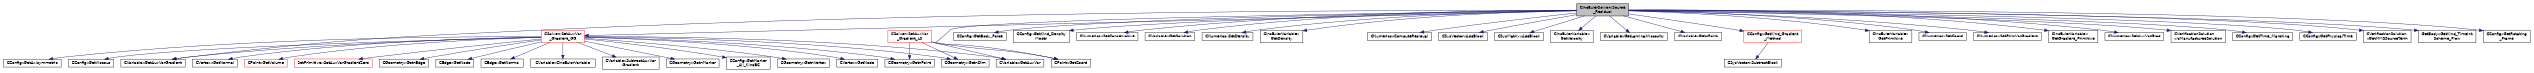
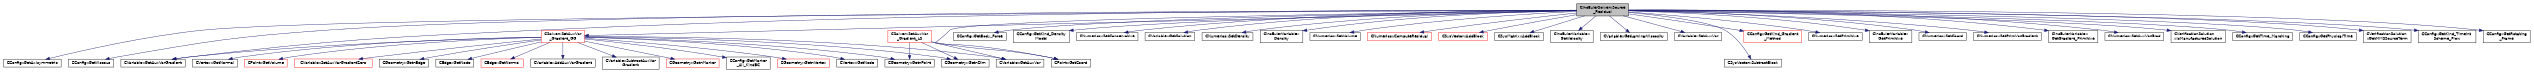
(1282, 36) -> (1282, 36)
none -> (1335, 36)
(1399, 36) -> (1399, 36)
(1463, 36) -> (1463, 36)
(1698, 36) -> (1698, 36)
none -> (1835, 36)
(2447, 36) -> (2447, 36)
(297, 41) -> (467, 21)
(249, 47) -> (475, 23)
(1763, 49) -> (1688, 20)
(333, 63) -> (333, 63)
(502, 63) -> (502, 63)
(563, 63) -> (563, 63)
(693, 63) -> (693, 63)
(803, 63) -> (803, 63)
